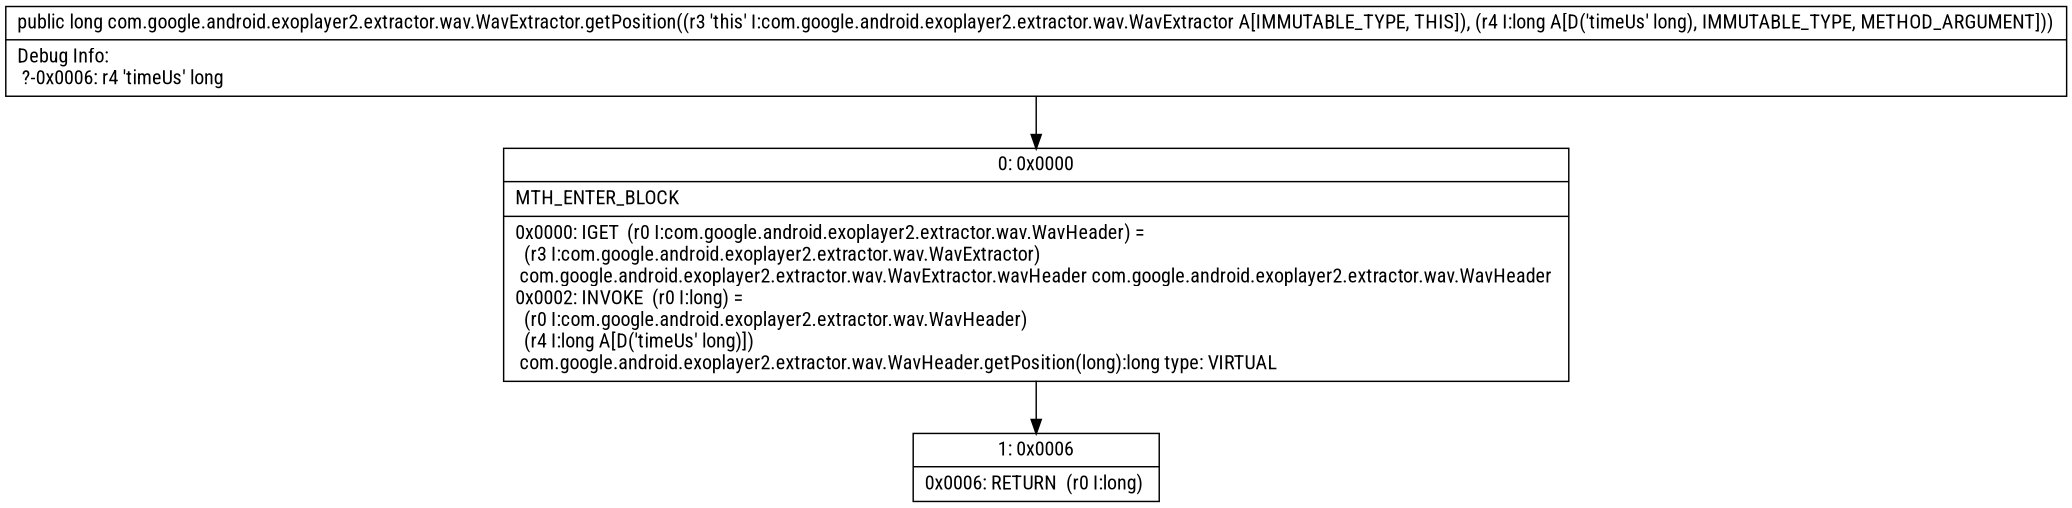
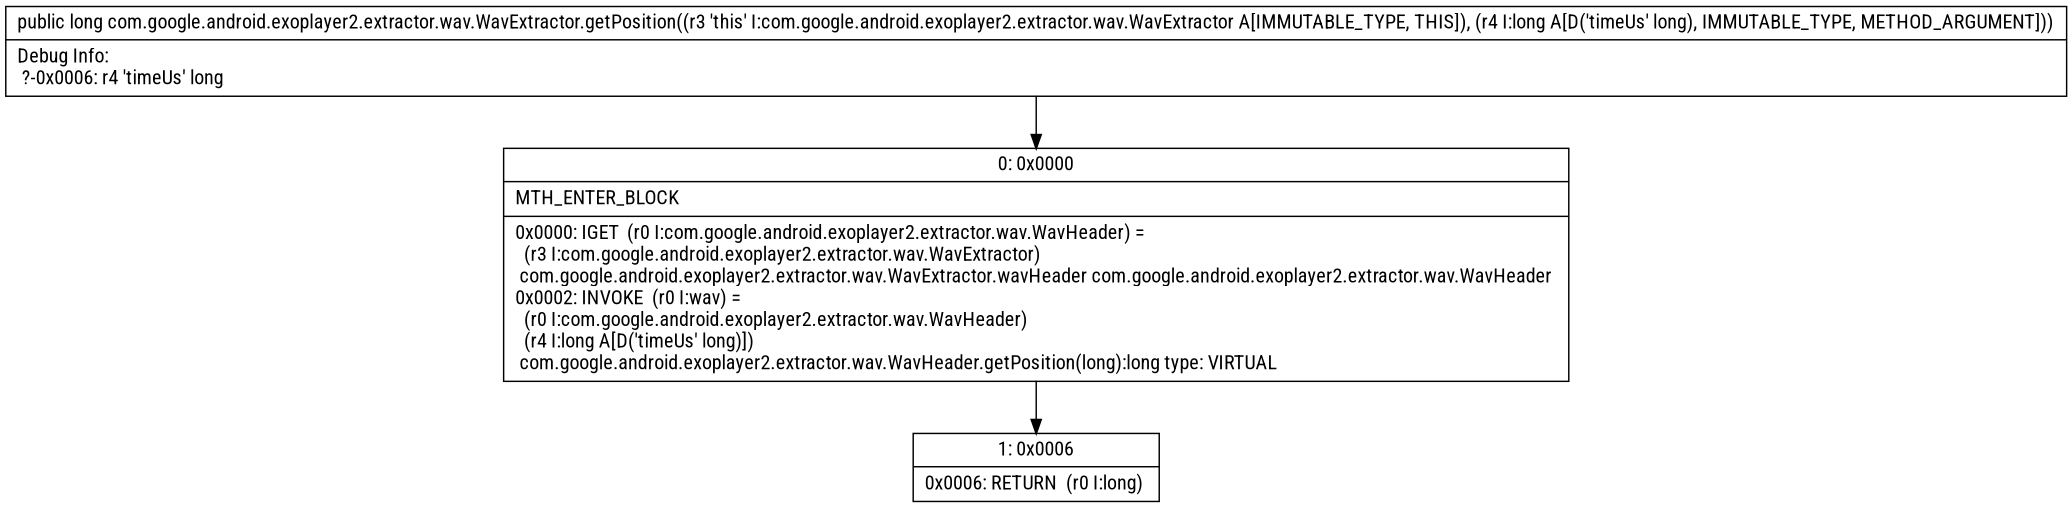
(632, 298) -> (631, 298)
